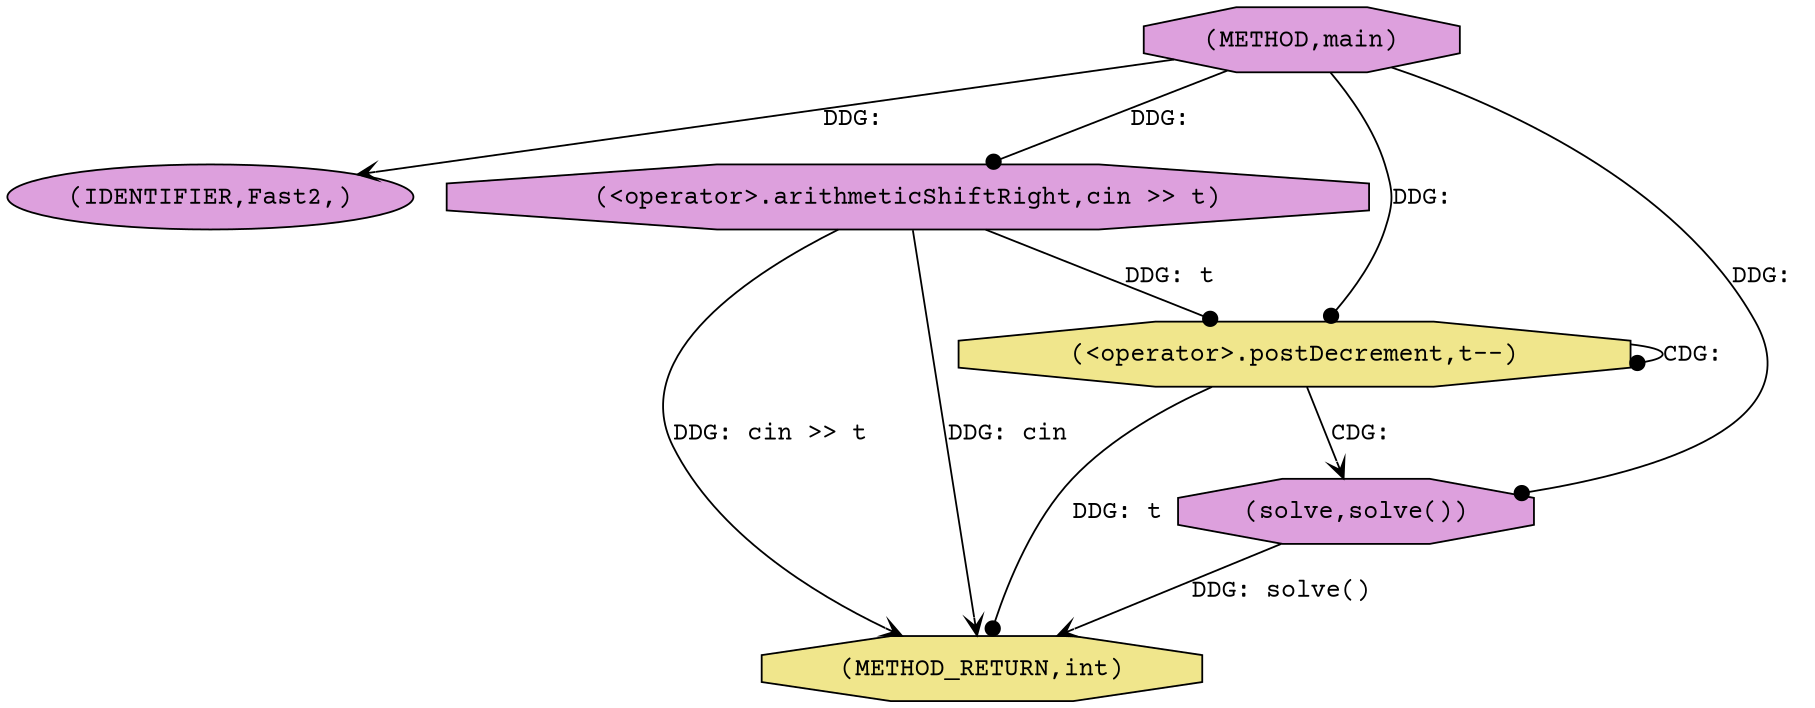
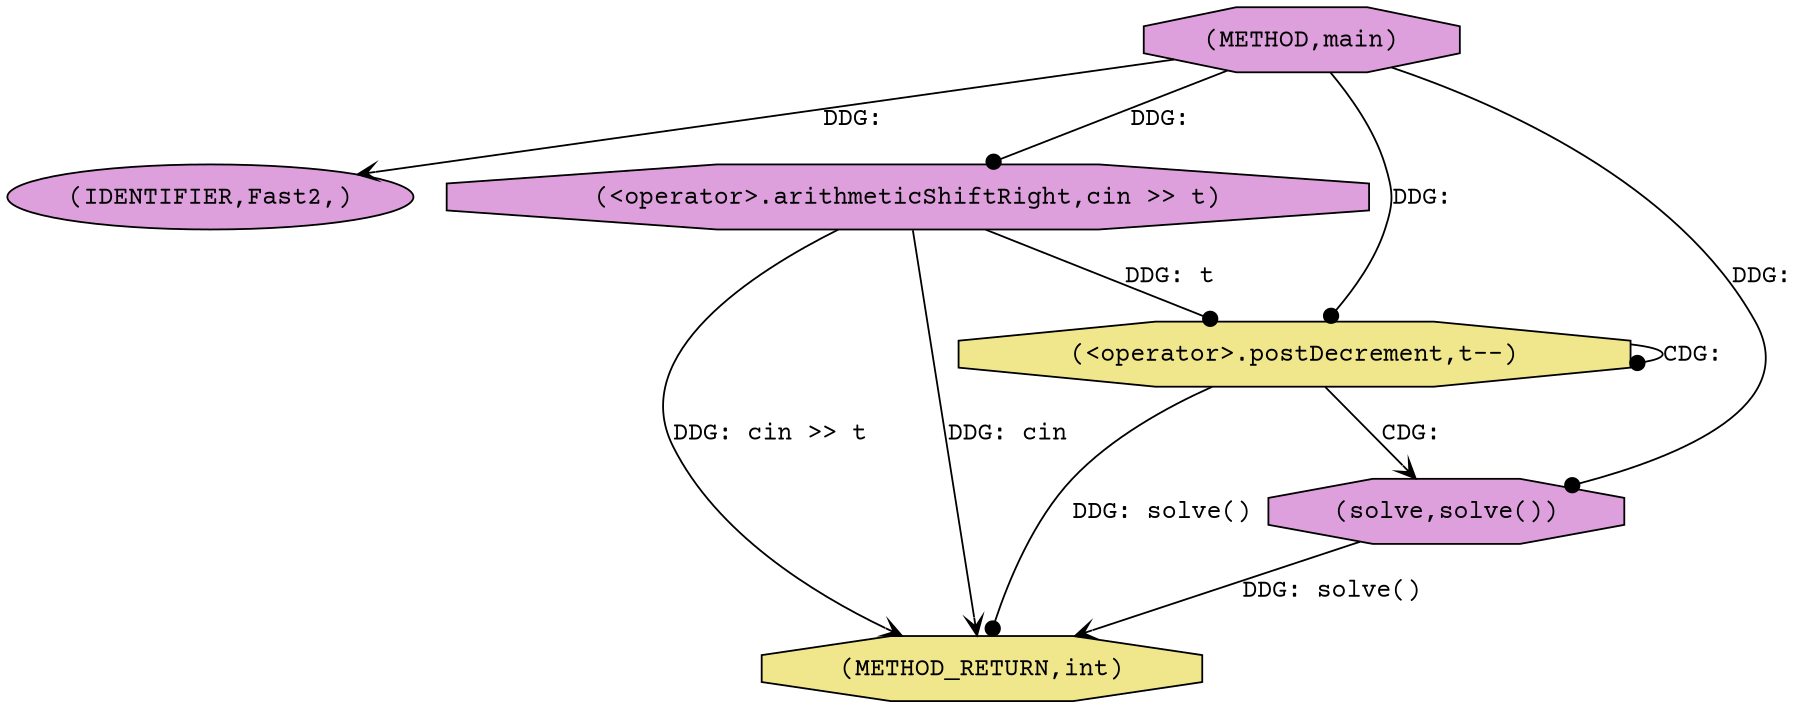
(1117, 511) -> (1163, 511)
